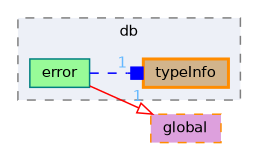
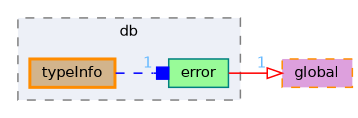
(109, 73) -> (134, 73)
